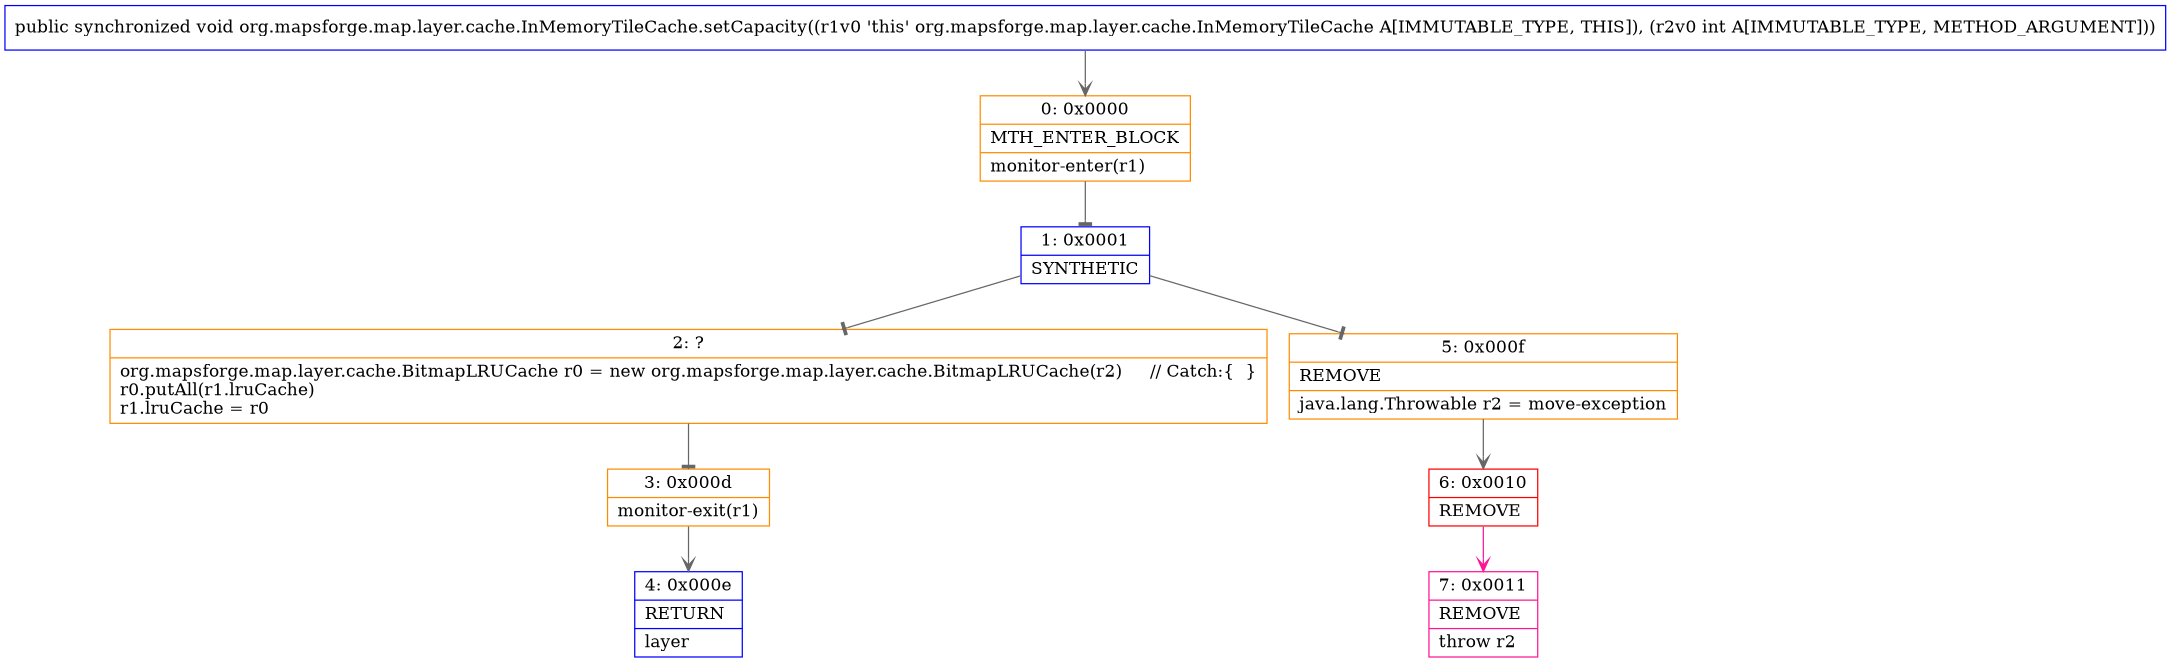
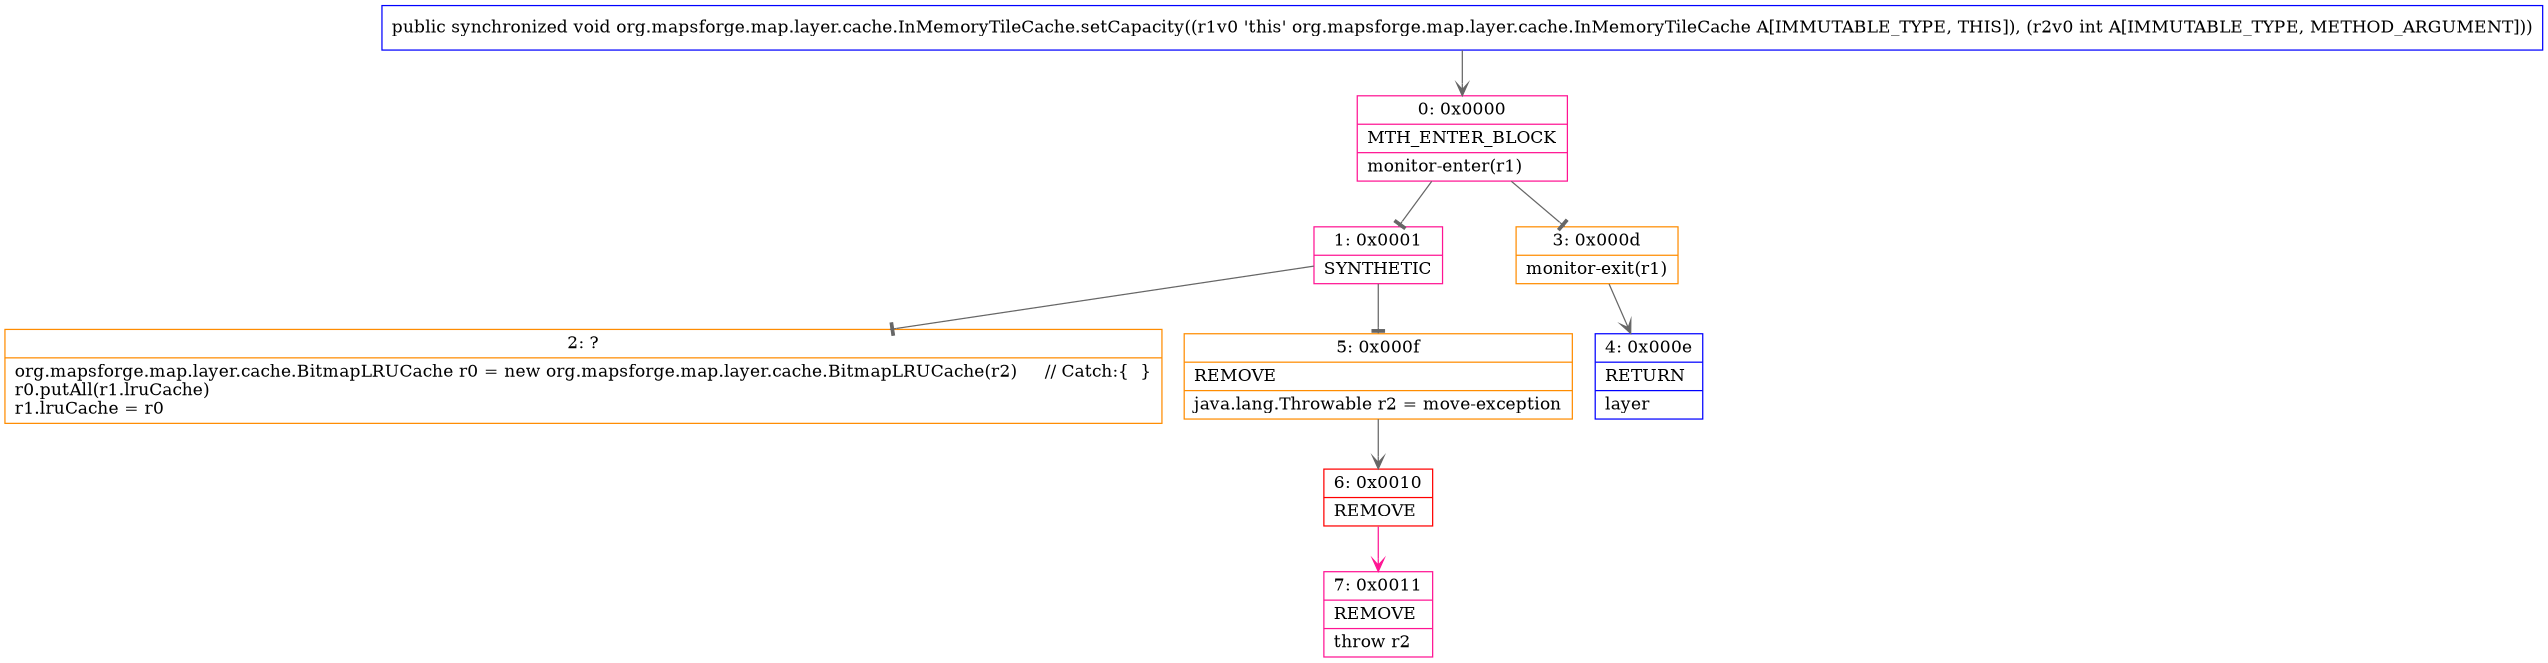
(1085, 138) -> (1462, 138)
(1085, 255) -> (1378, 255)
(689, 443) -> (1536, 202)
